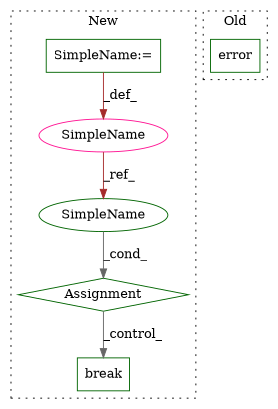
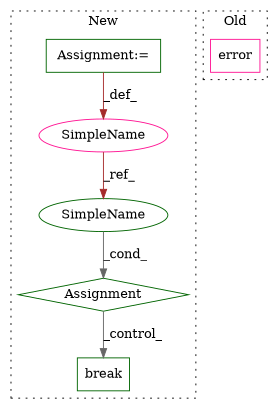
(103, 56) -> (103, 56)
(235, 56) -> (235, 56)
